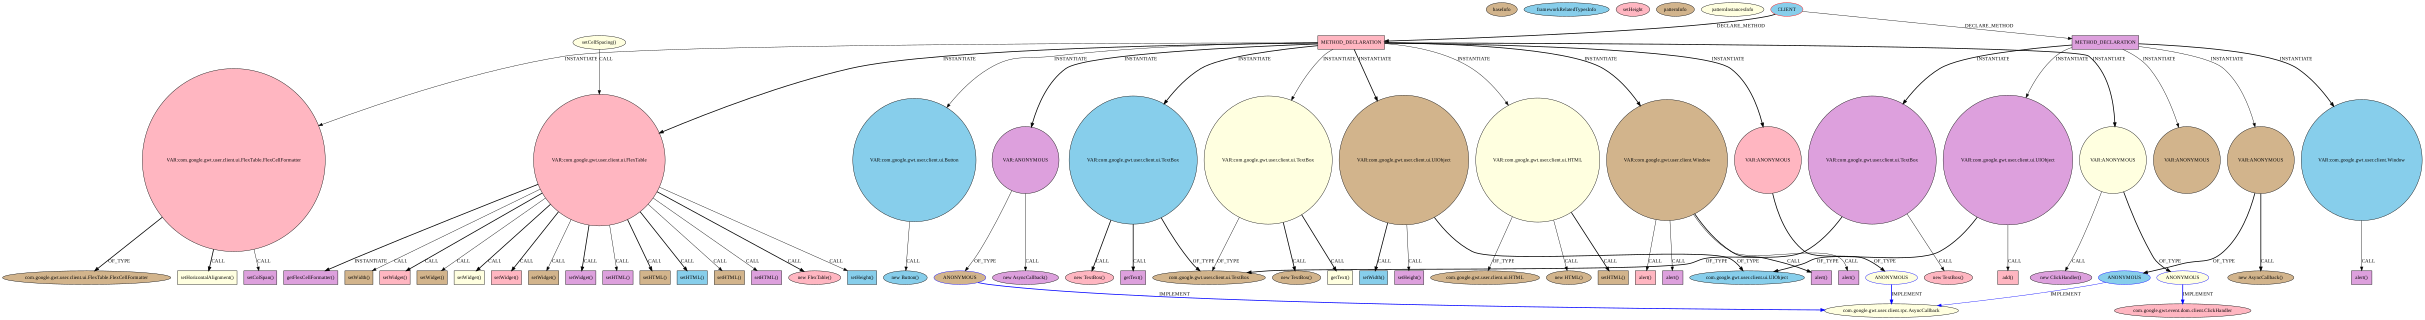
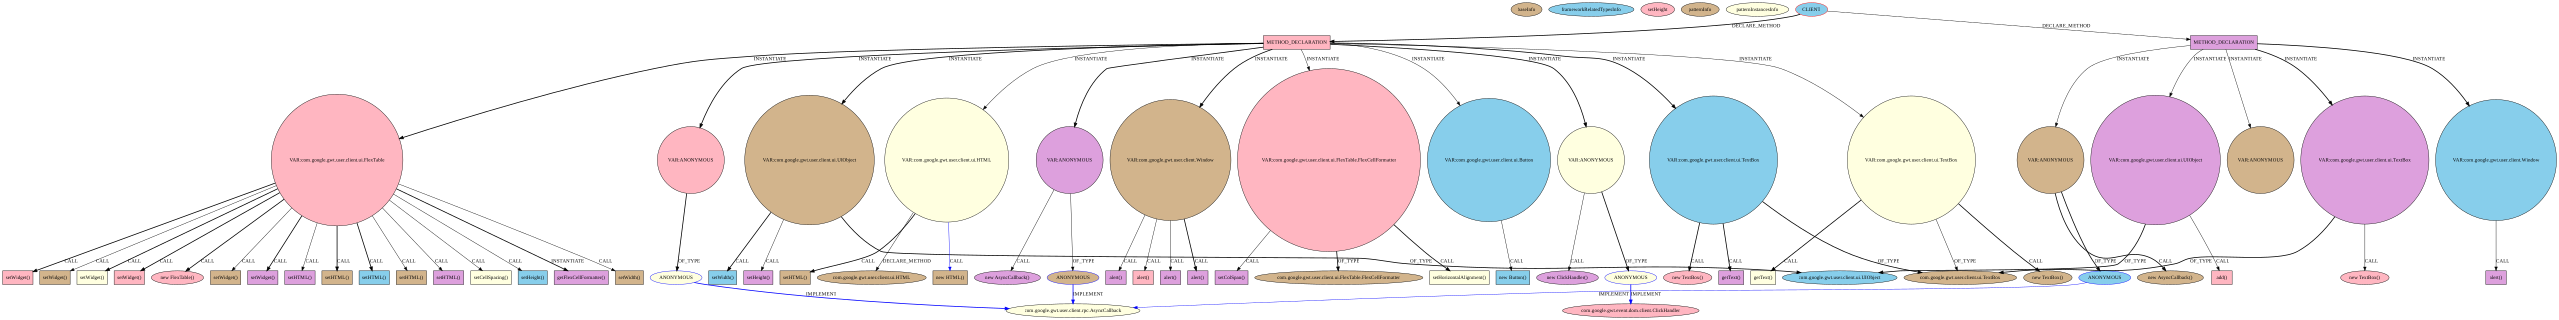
(599, 42) -> (491, 278)
(599, 70) -> (434, 234)
(1560, 244) -> (949, 245)
(1504, 261) -> (907, 261)
(905, 278) -> (1513, 278)
(1569, 278) -> (950, 278)
